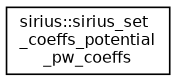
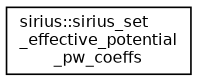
(88, 41) -> (99, 41)
